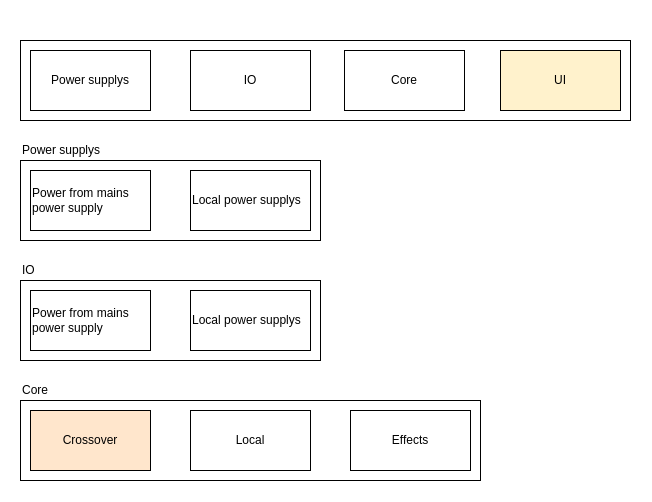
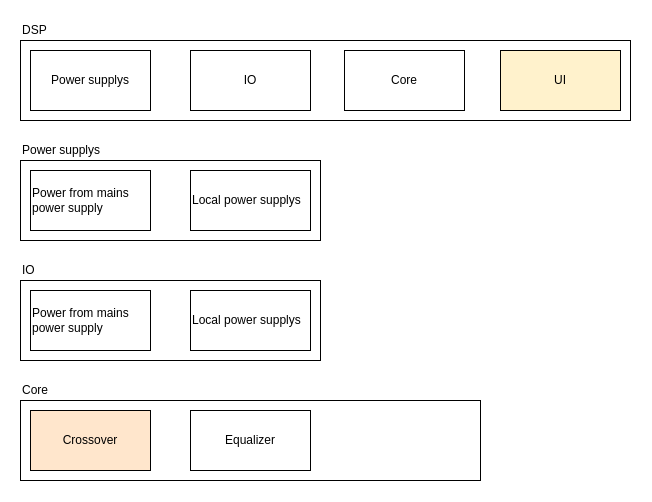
none -> (251, 31)
(251, 441) -> (251, 441)
(411, 441) -> none
